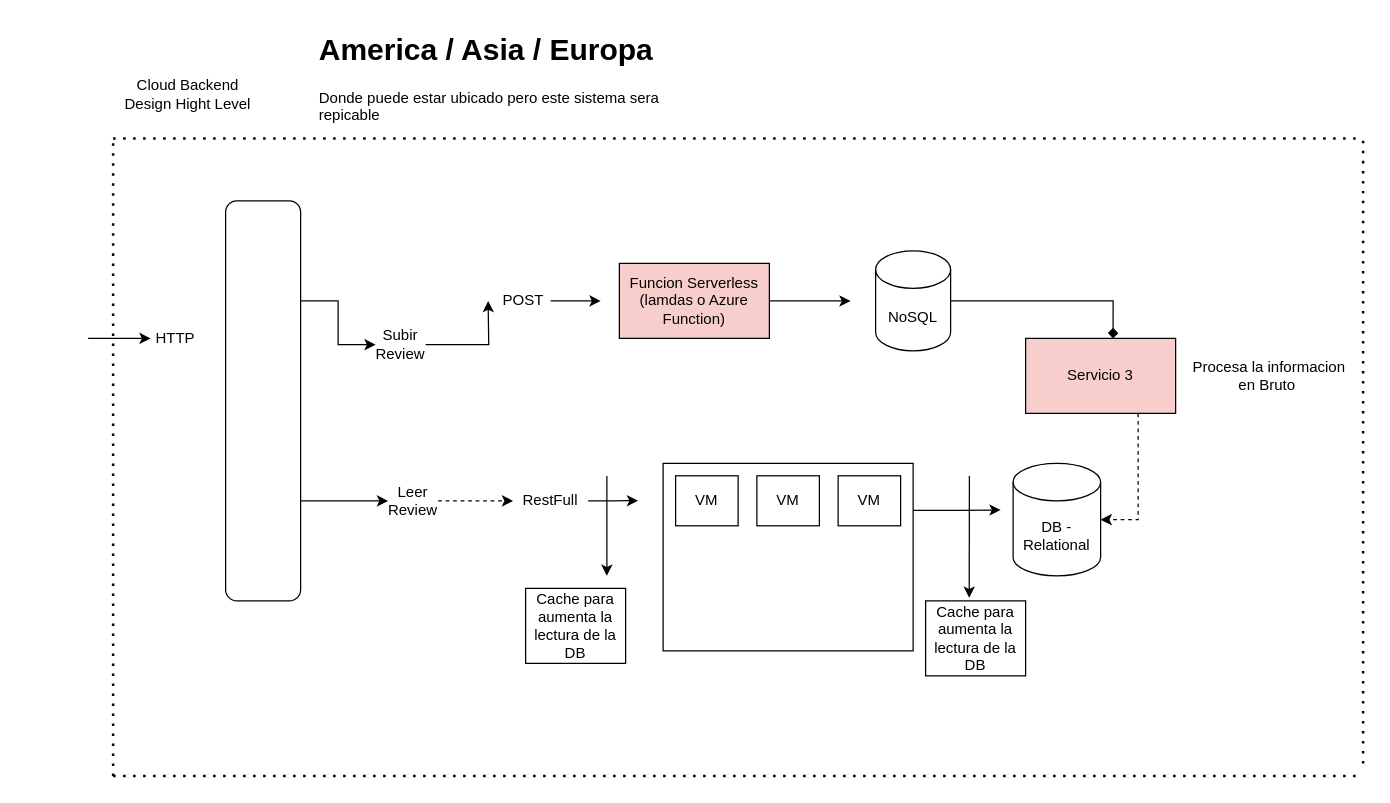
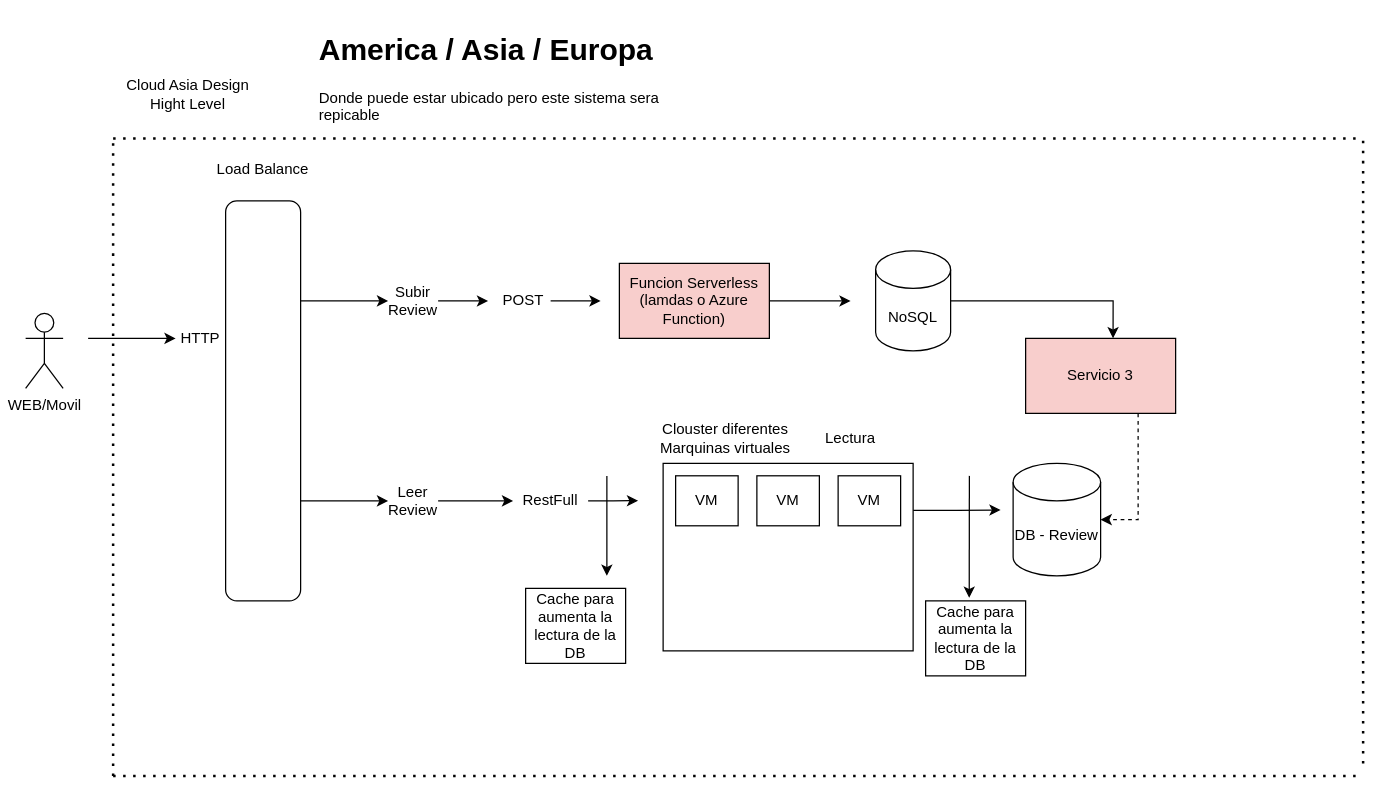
(188, 94) -> (188, 94)
none -> (263, 169)
(1113, 327) -> (1113, 328)
(176, 338) -> (201, 338)
(401, 344) -> (413, 301)
none -> (44, 351)
(1269, 376) -> none
none -> (726, 438)
none -> (851, 438)
(473, 501) -> (473, 501)
(1057, 536) -> (1057, 536)
